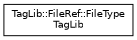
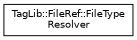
(68, 20) -> (68, 20)
